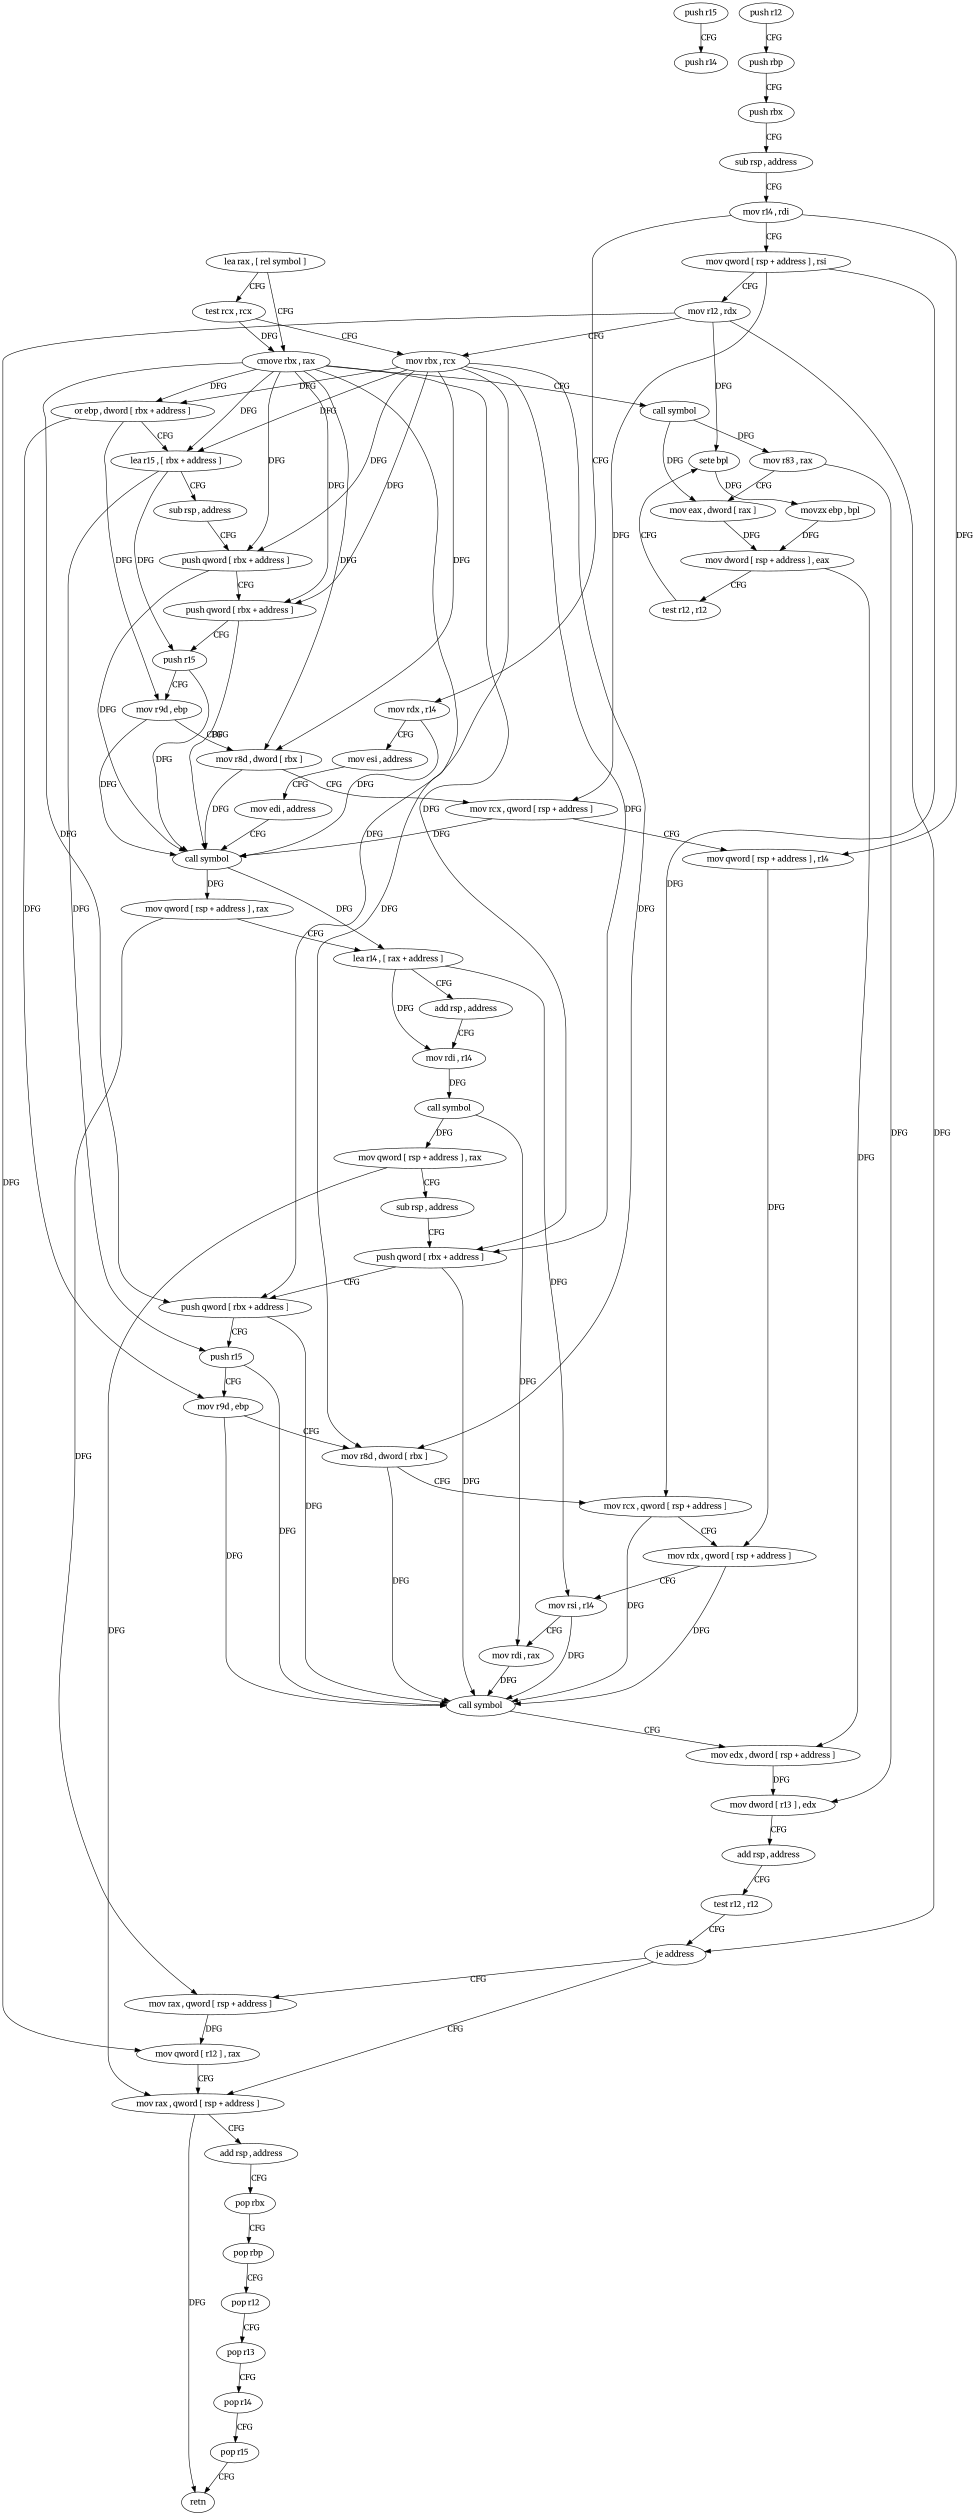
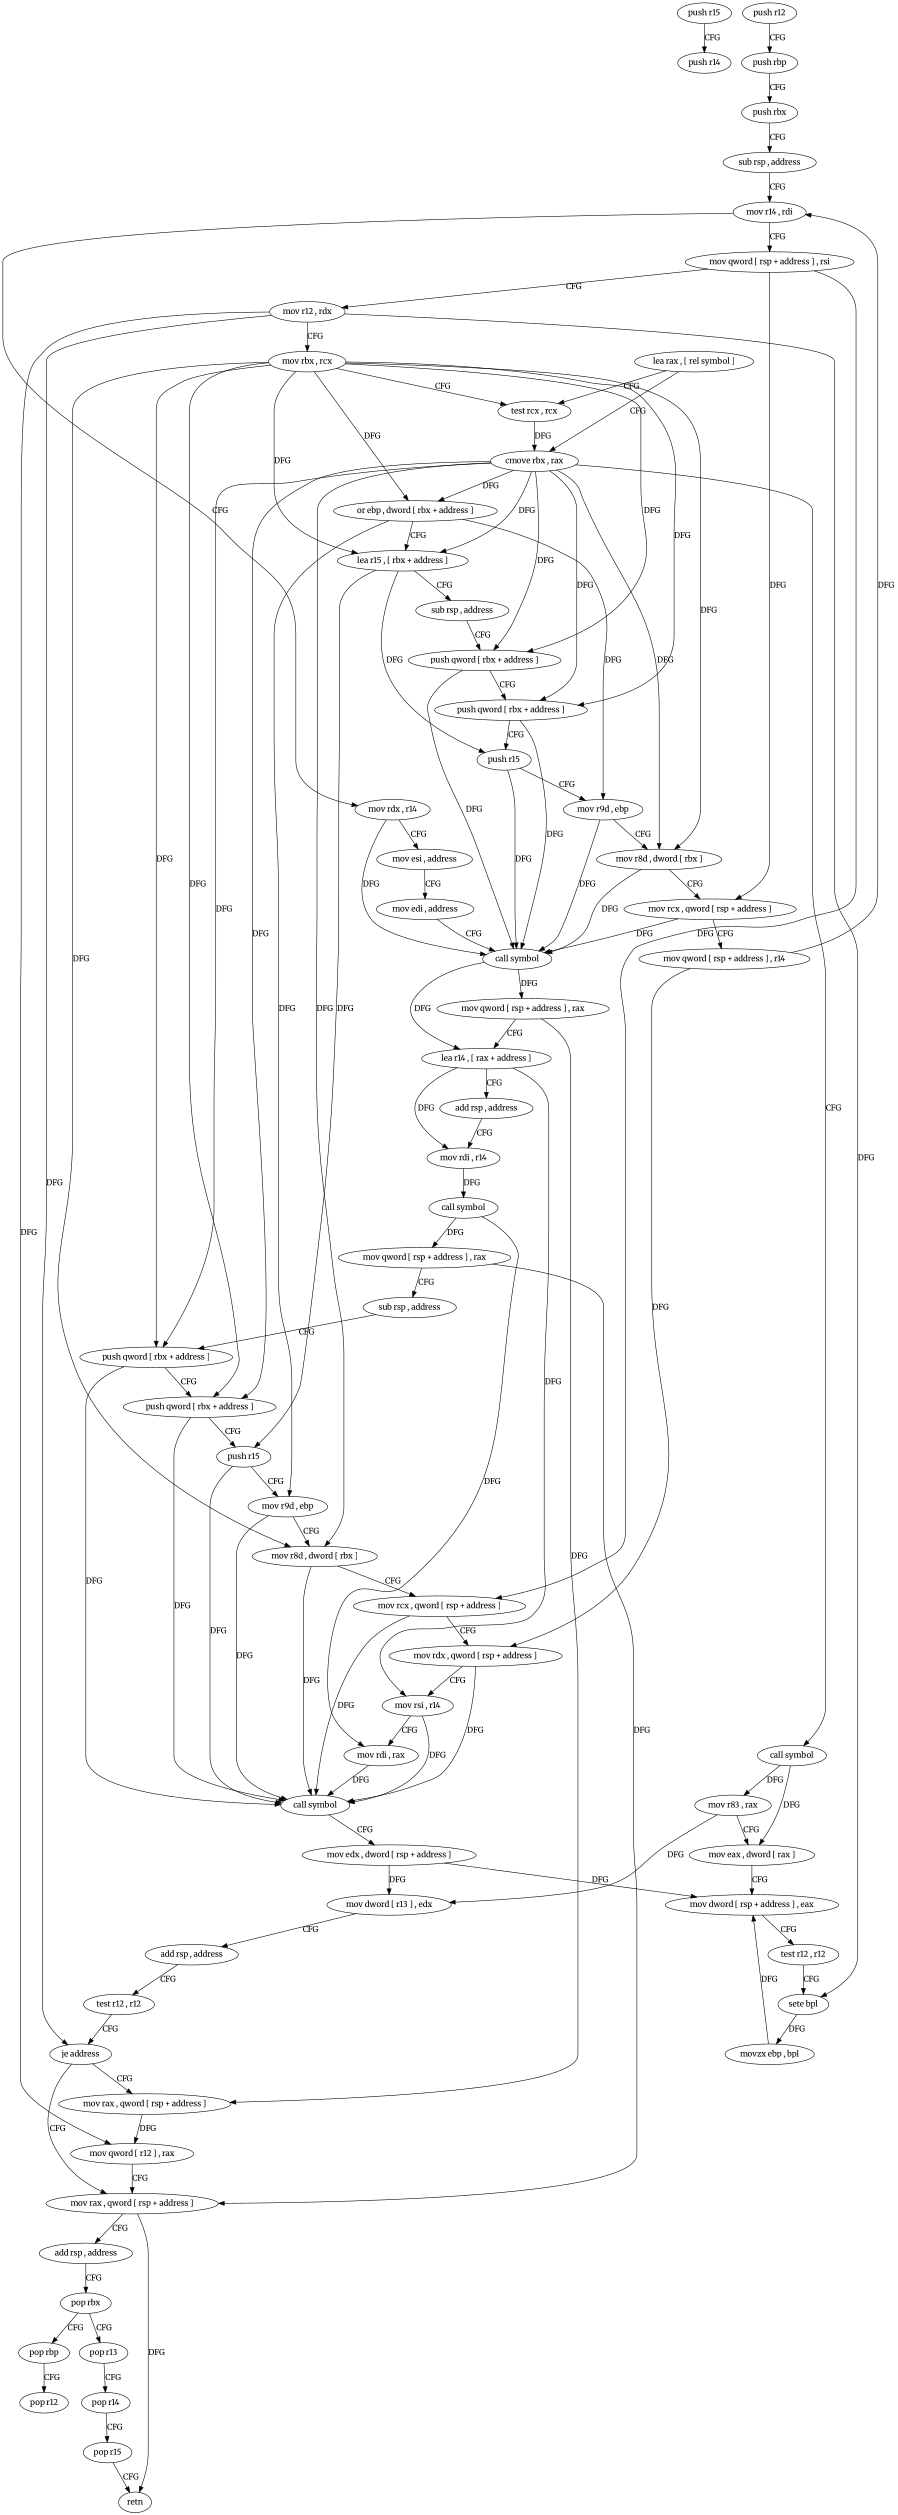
(327, 336) -> (419, 386)
(956, 510) -> (878, 589)
(752, 536) -> (760, 1880)
(858, 1153) -> (568, 1880)
(243, 2325) -> (94, 2325)
